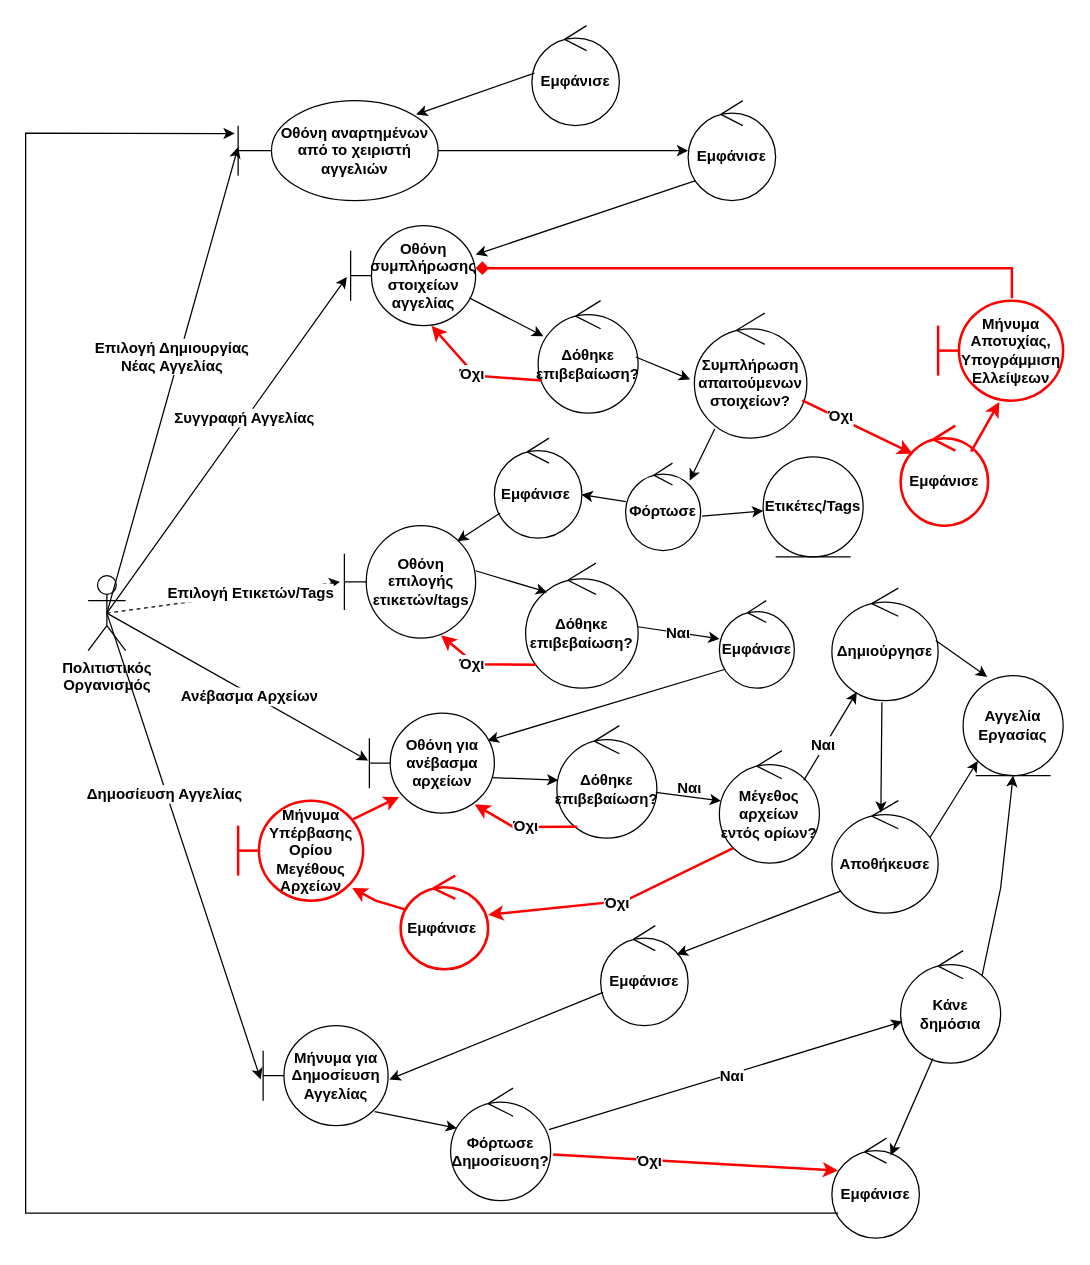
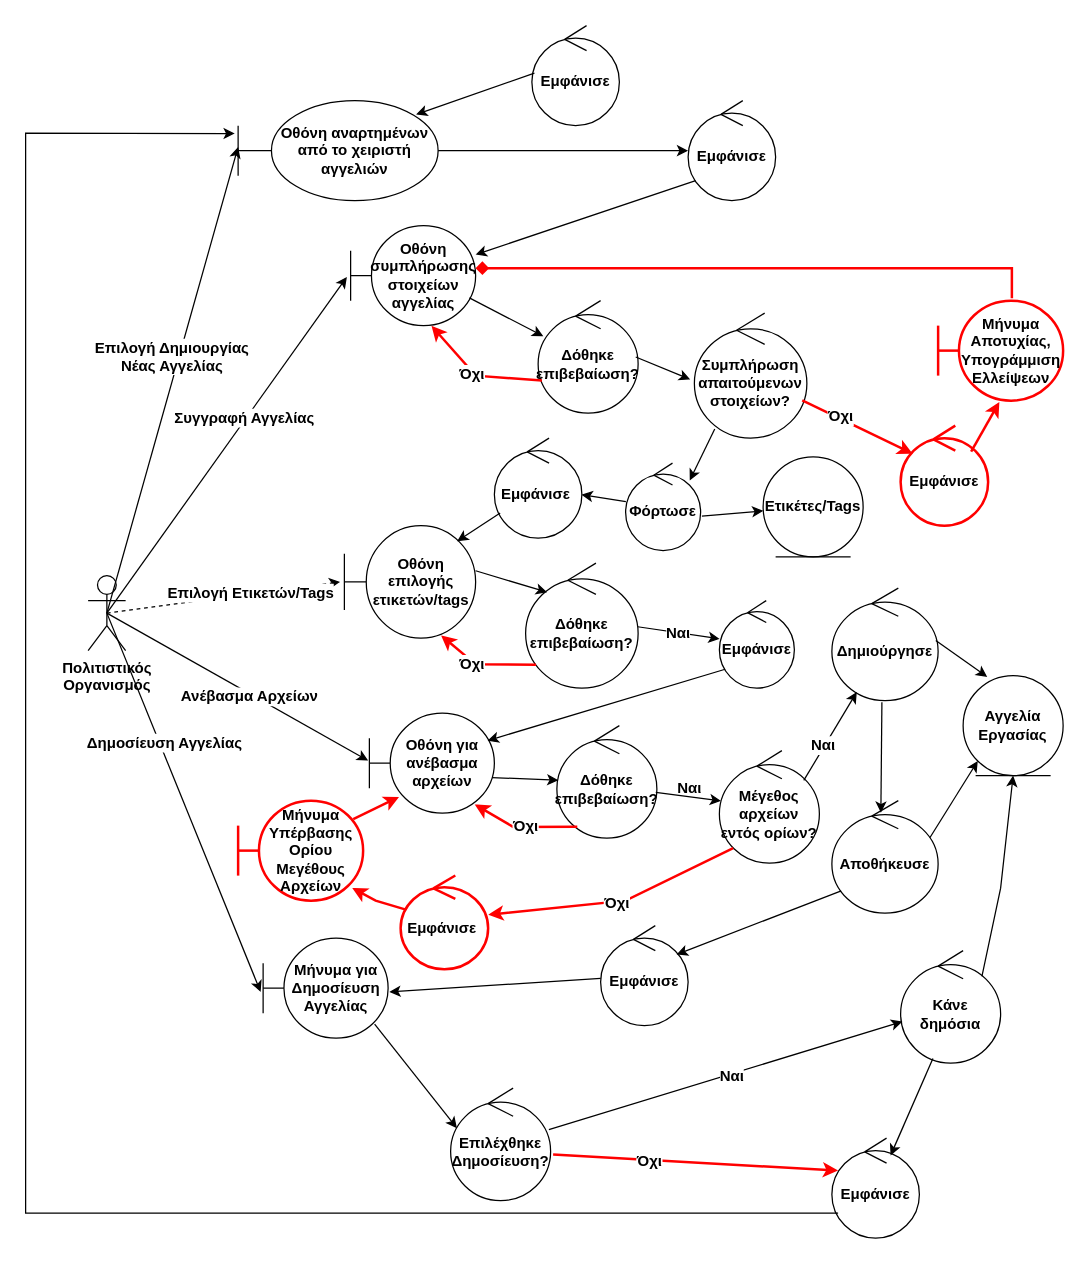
(326, 1076) -> (326, 988)
(501, 1152) -> (501, 1152)
